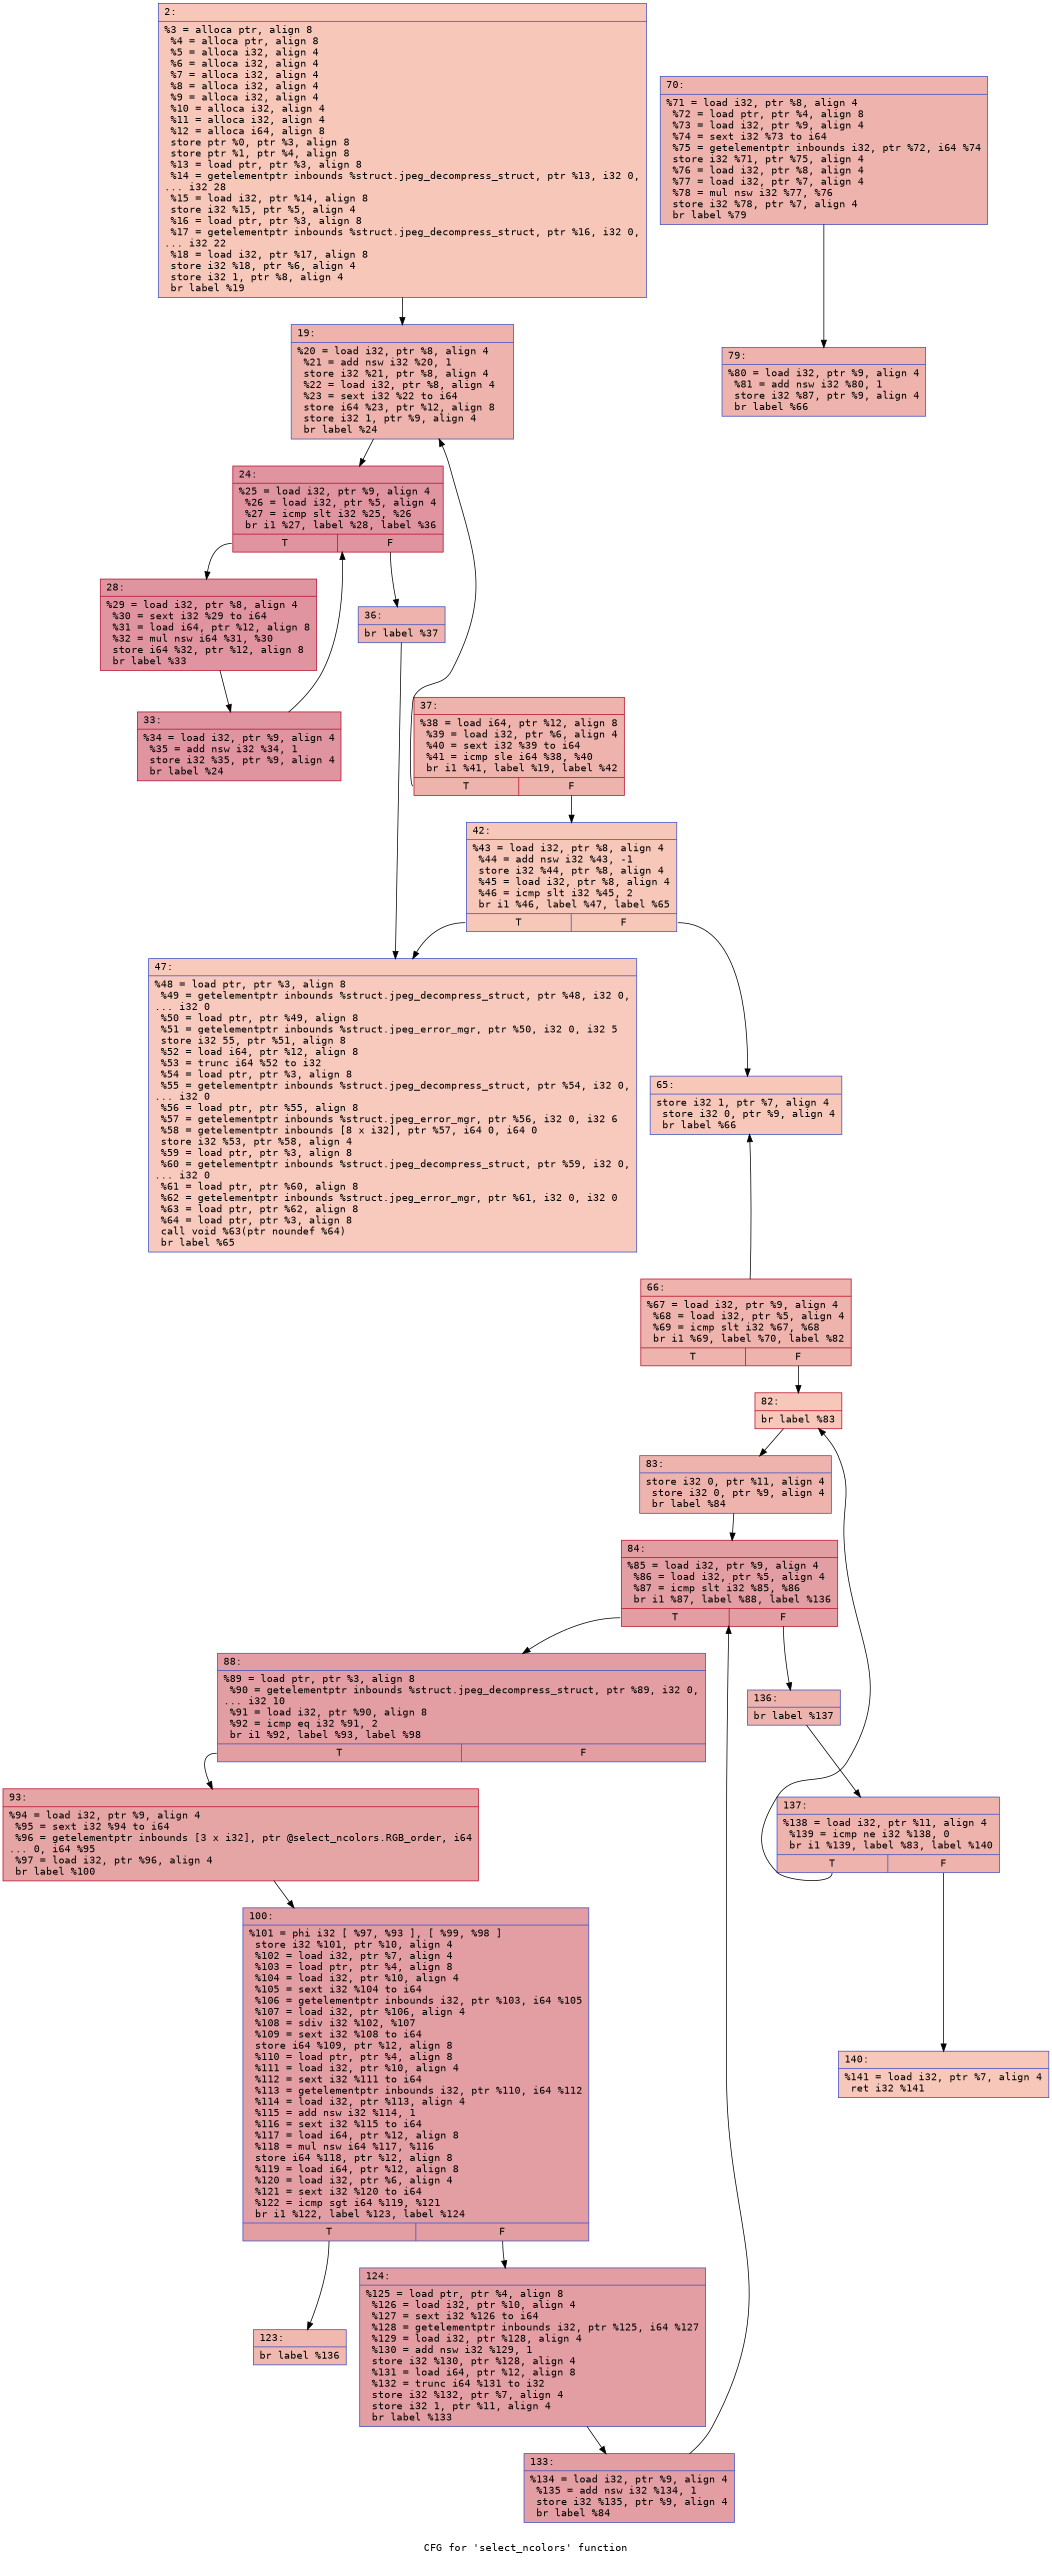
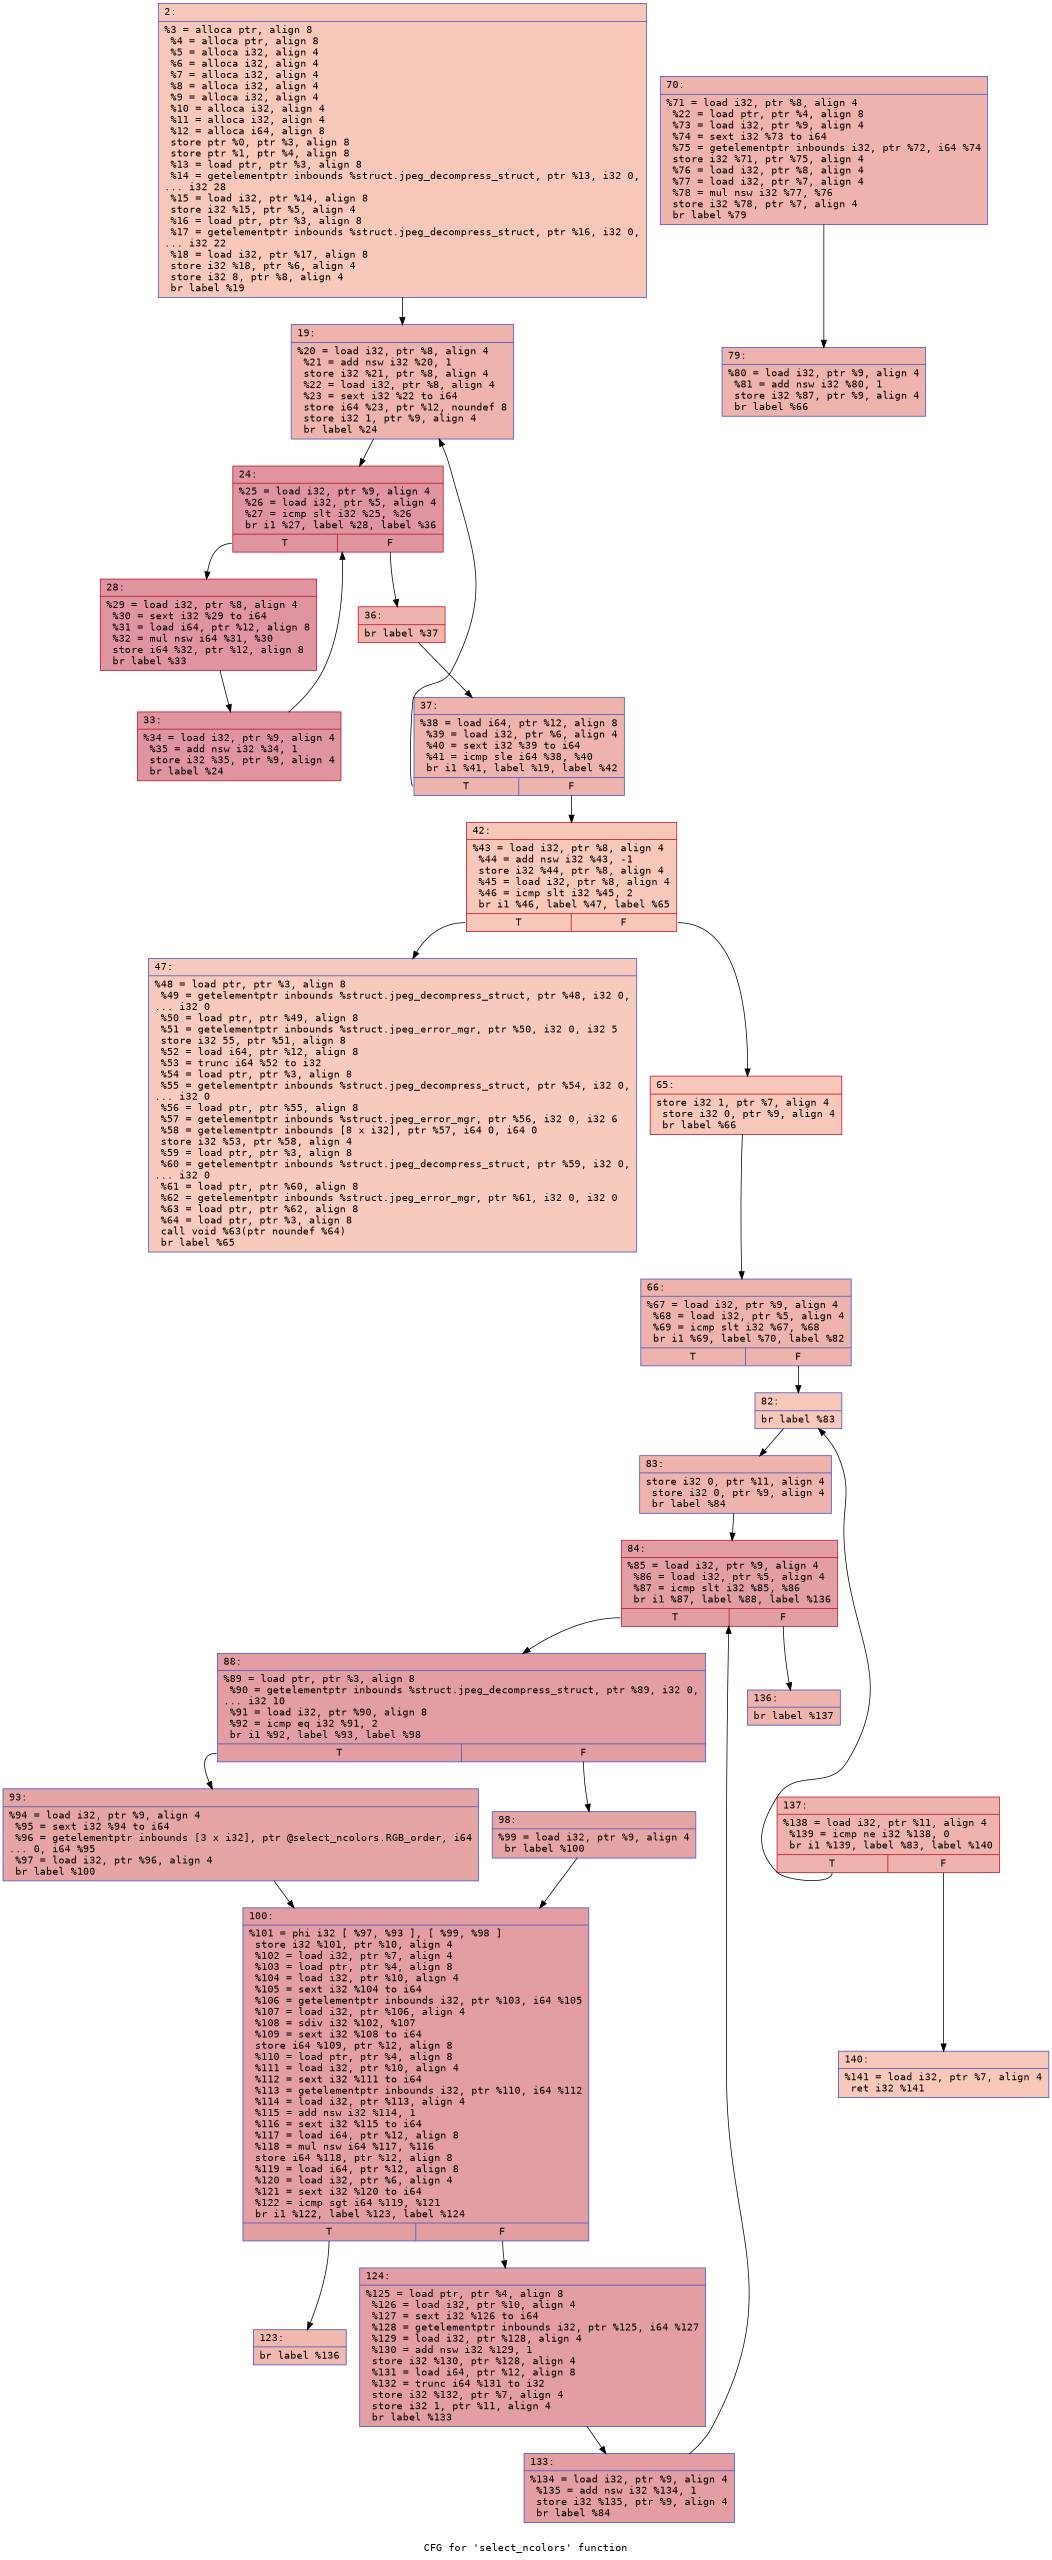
(765, 114) -> (765, 114)
(254, 277) -> (254, 277)
(396, 407) -> (402, 407)
(402, 625) -> (402, 625)
(519, 746) -> (519, 746)
(398, 797) -> (443, 667)
(572, 877) -> (572, 877)
(746, 1105) -> (746, 1105)
(751, 1211) -> (741, 1203)
(746, 1322) -> (746, 1322)
(798, 1411) -> (798, 1411)
(831, 1758) -> none
(241, 1835) -> (241, 1835)
none -> (594, 1835)
(888, 1835) -> (888, 1835)
